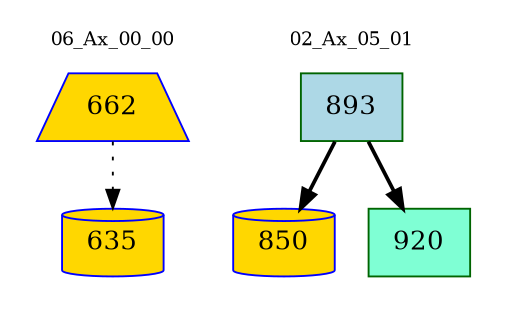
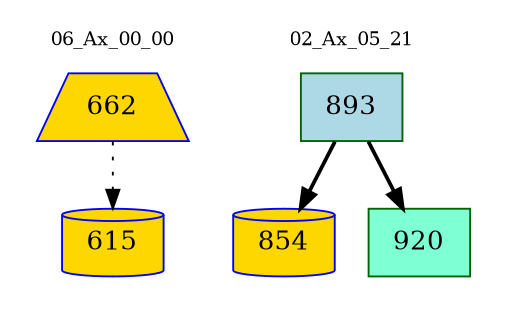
(352, 40) -> (352, 40)
(113, 243) -> (113, 243)
(284, 243) -> (284, 243)
